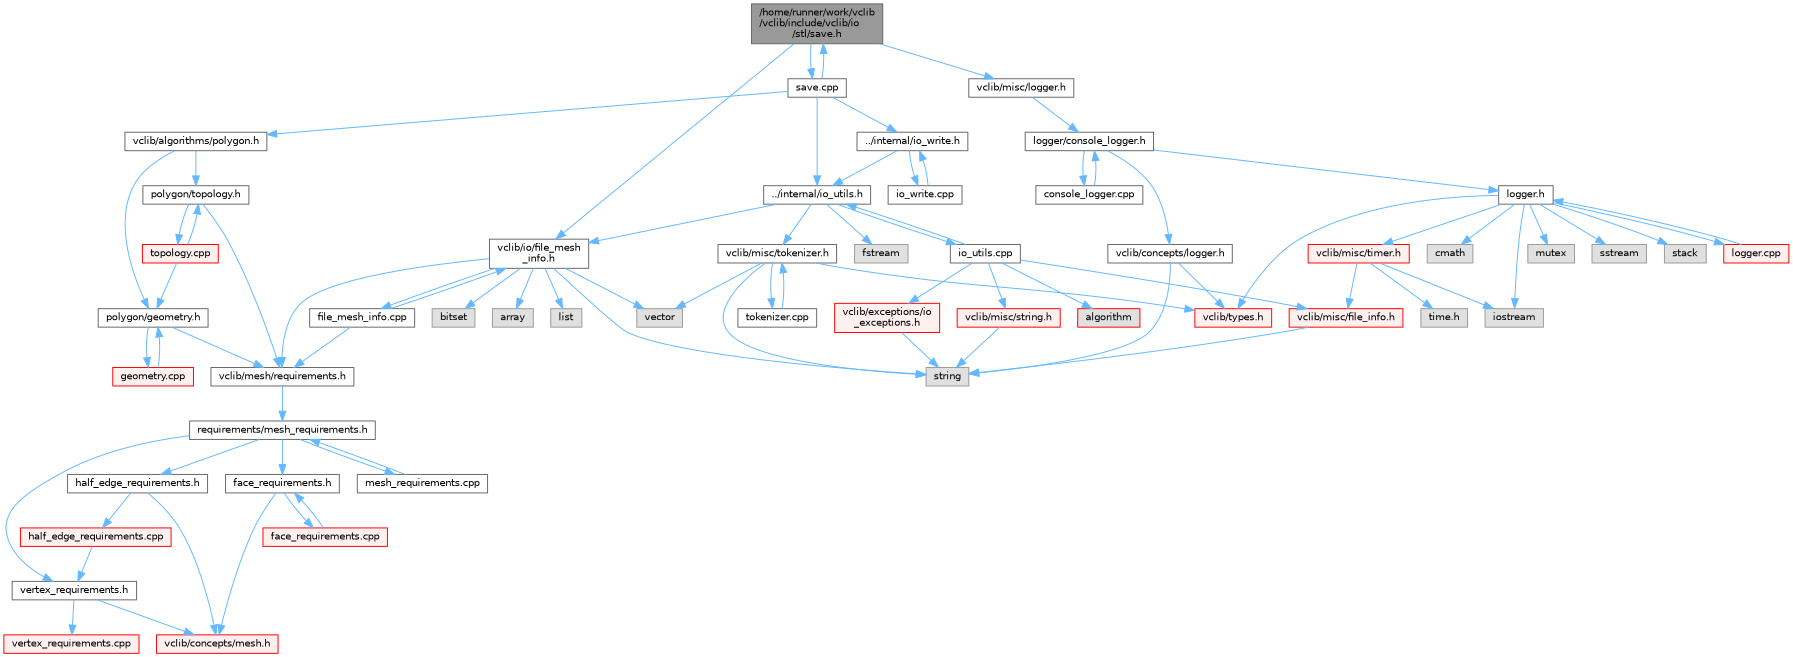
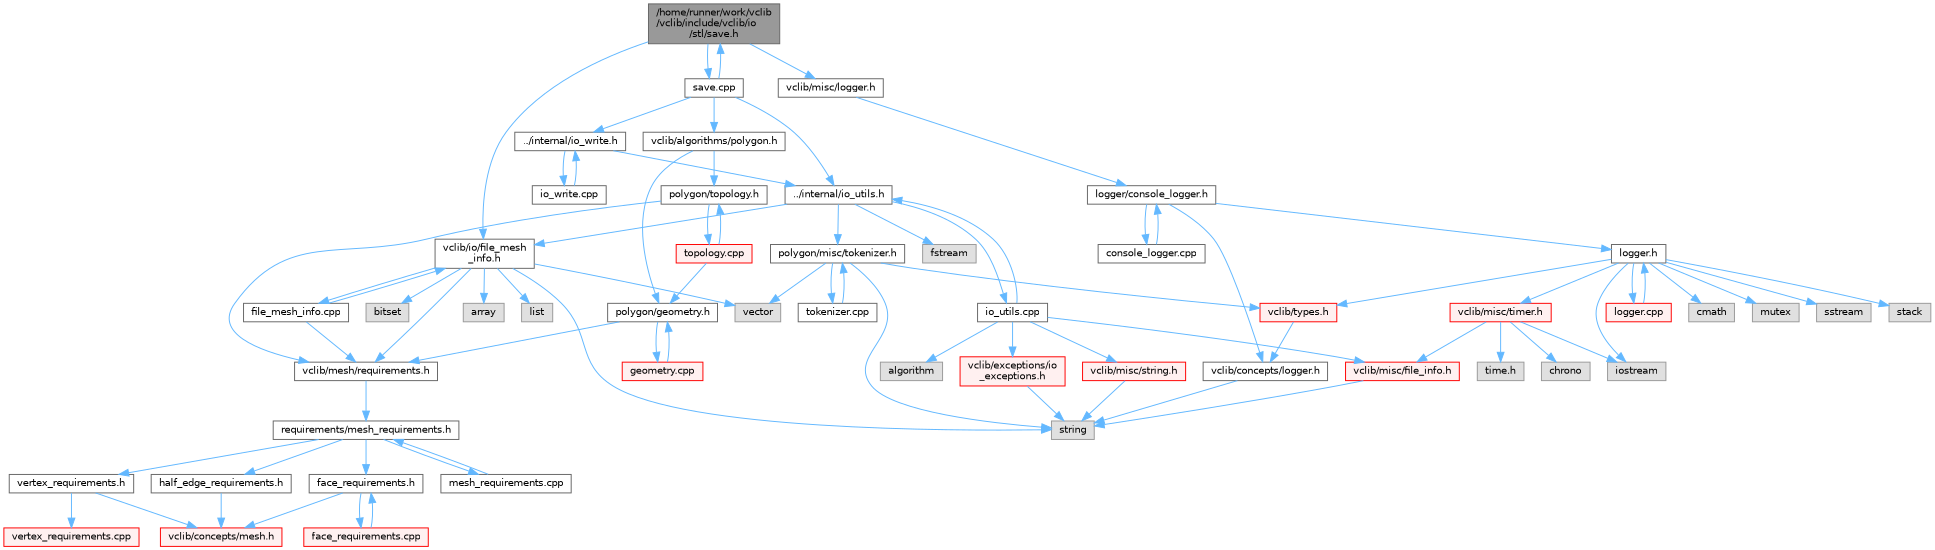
(777, 254) -> (838, 254)
(1198, 282) -> (1284, 338)
(1109, 318) -> (911, 371)
none -> (1566, 371)
(96, 537) -> none
